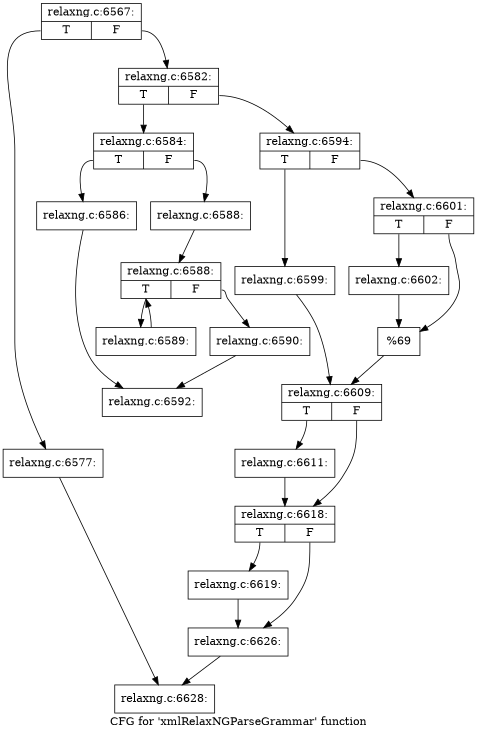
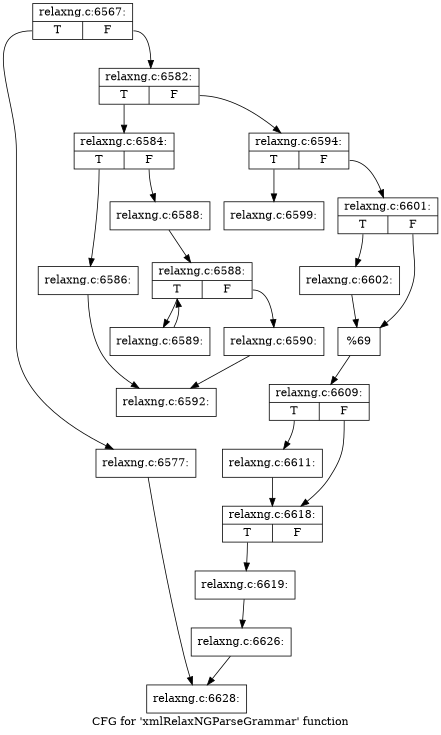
(319, 333) -> none
(302, 589) -> none
